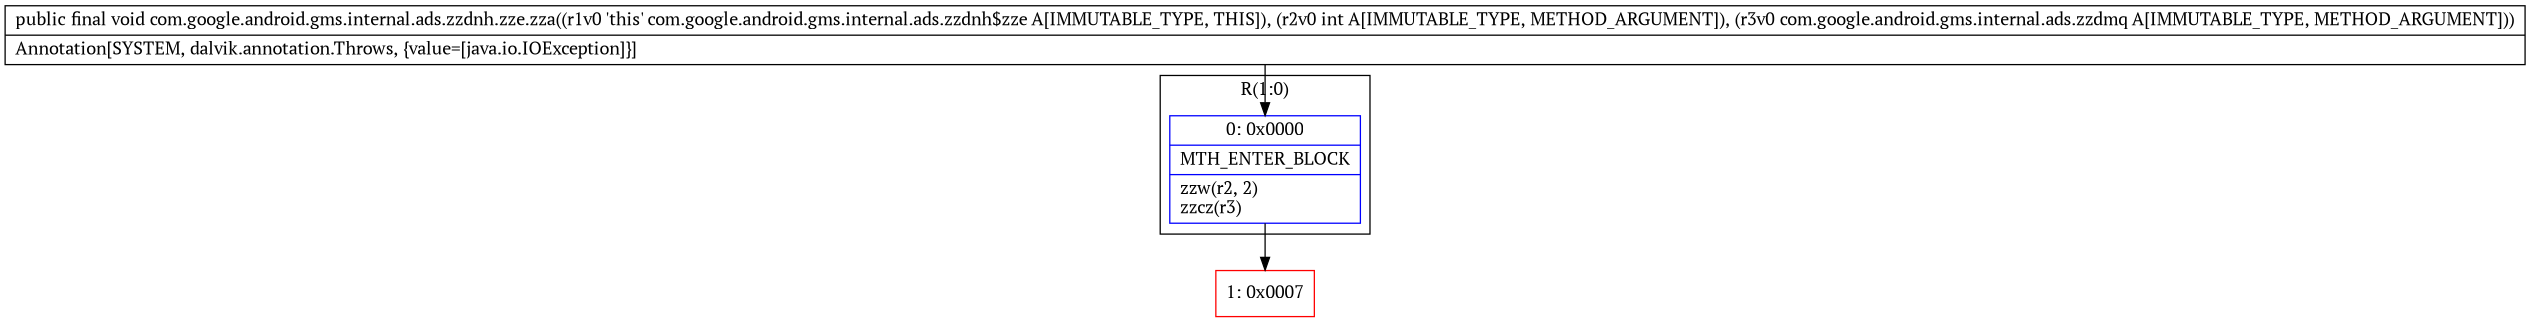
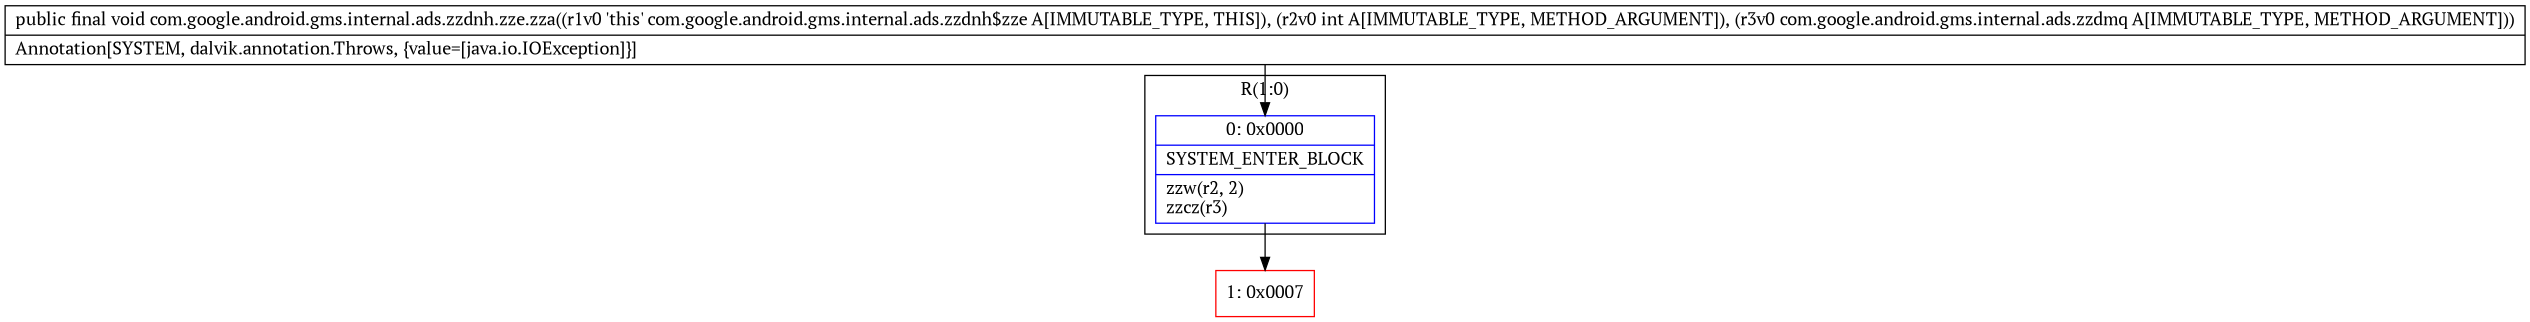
(1265, 159) -> (1265, 159)
